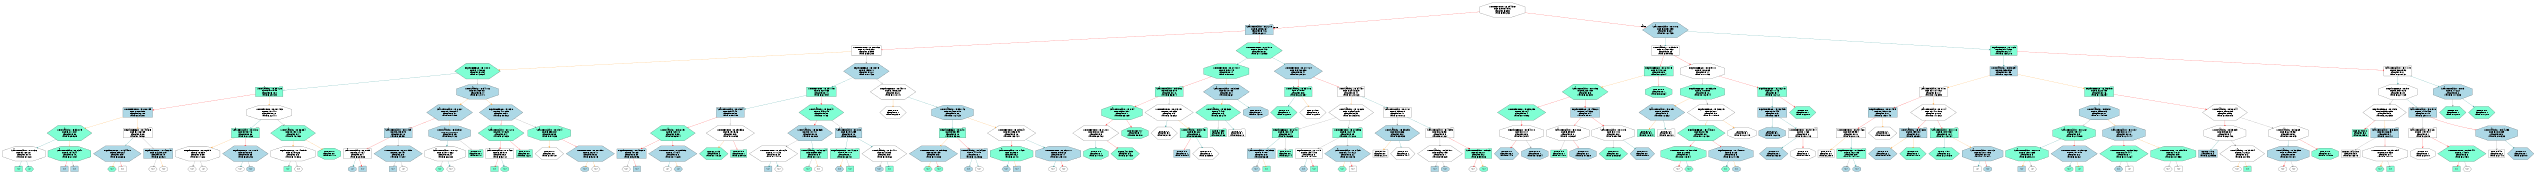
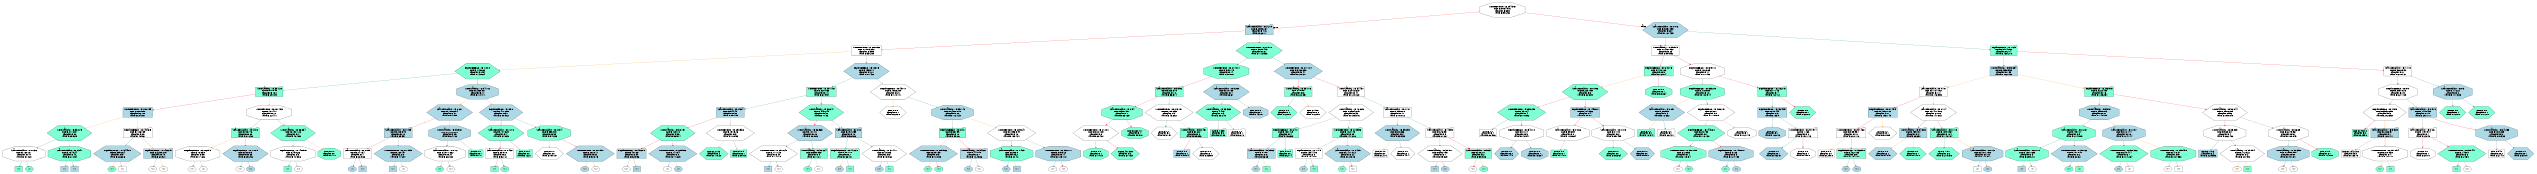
none -> (1488, 133)
(1583, 154) -> none
